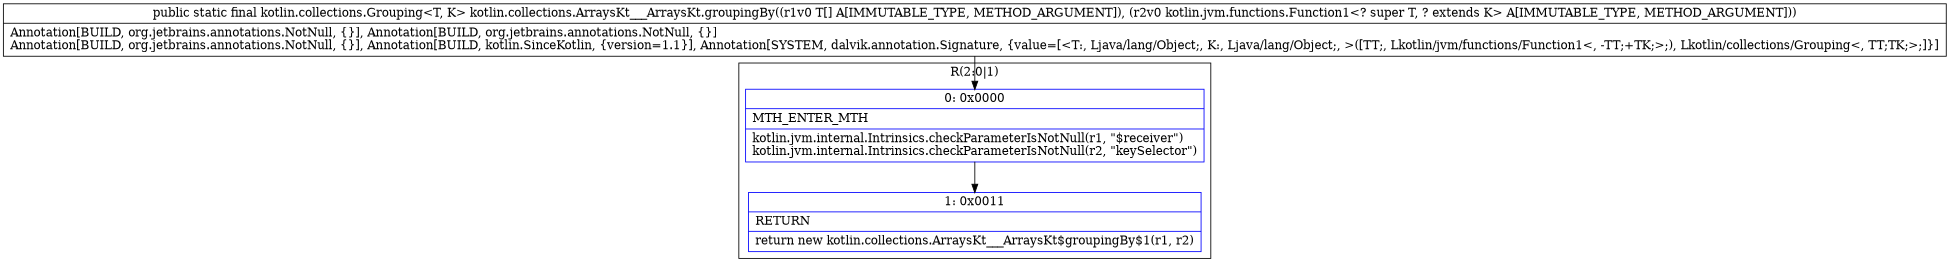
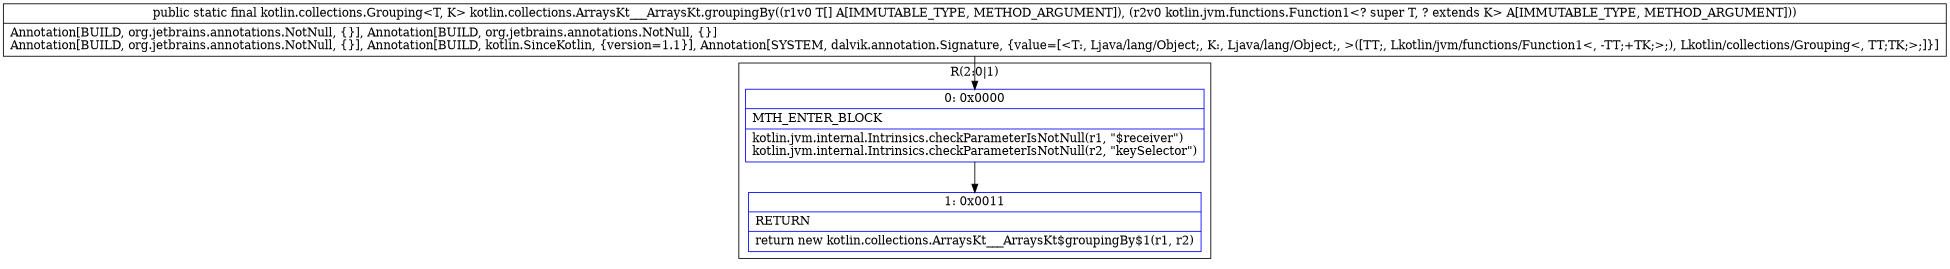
(810, 118) -> (817, 118)
